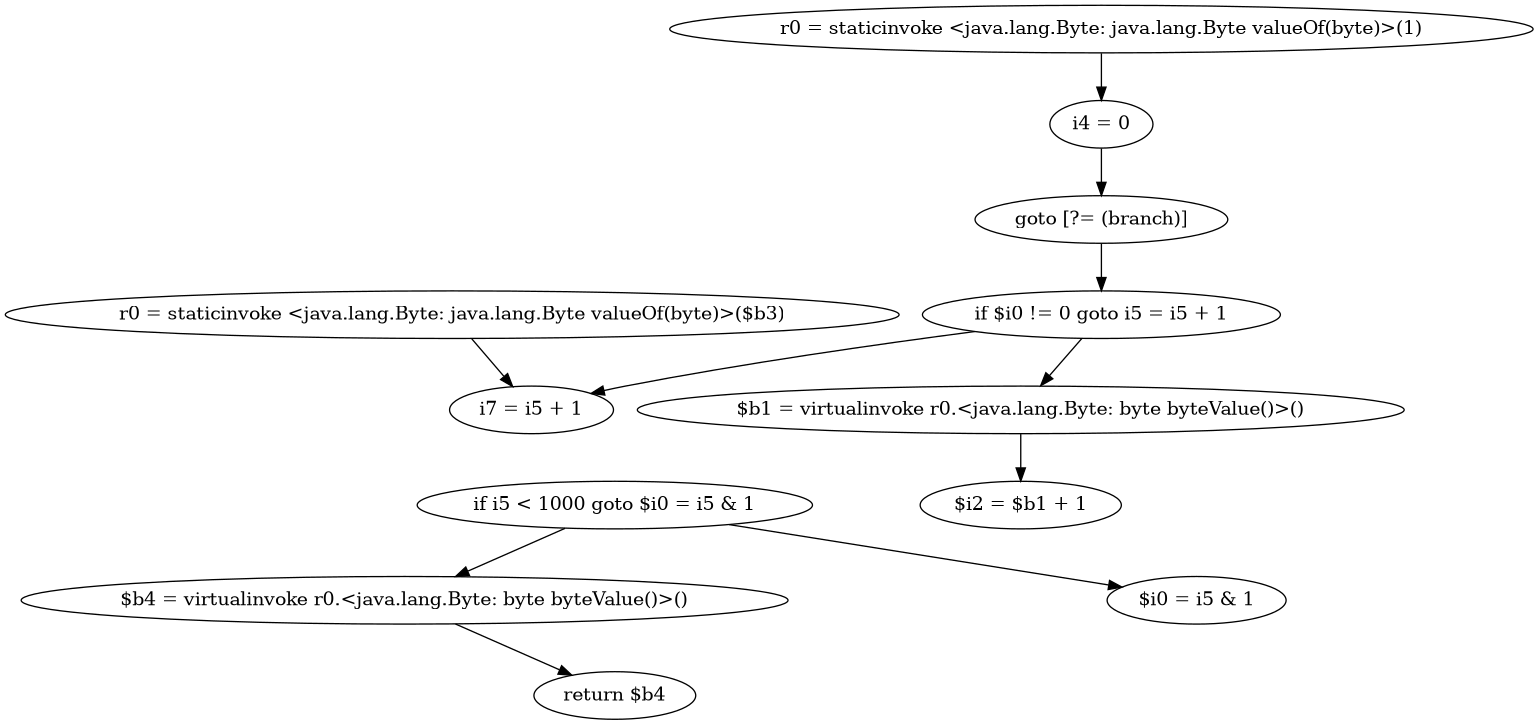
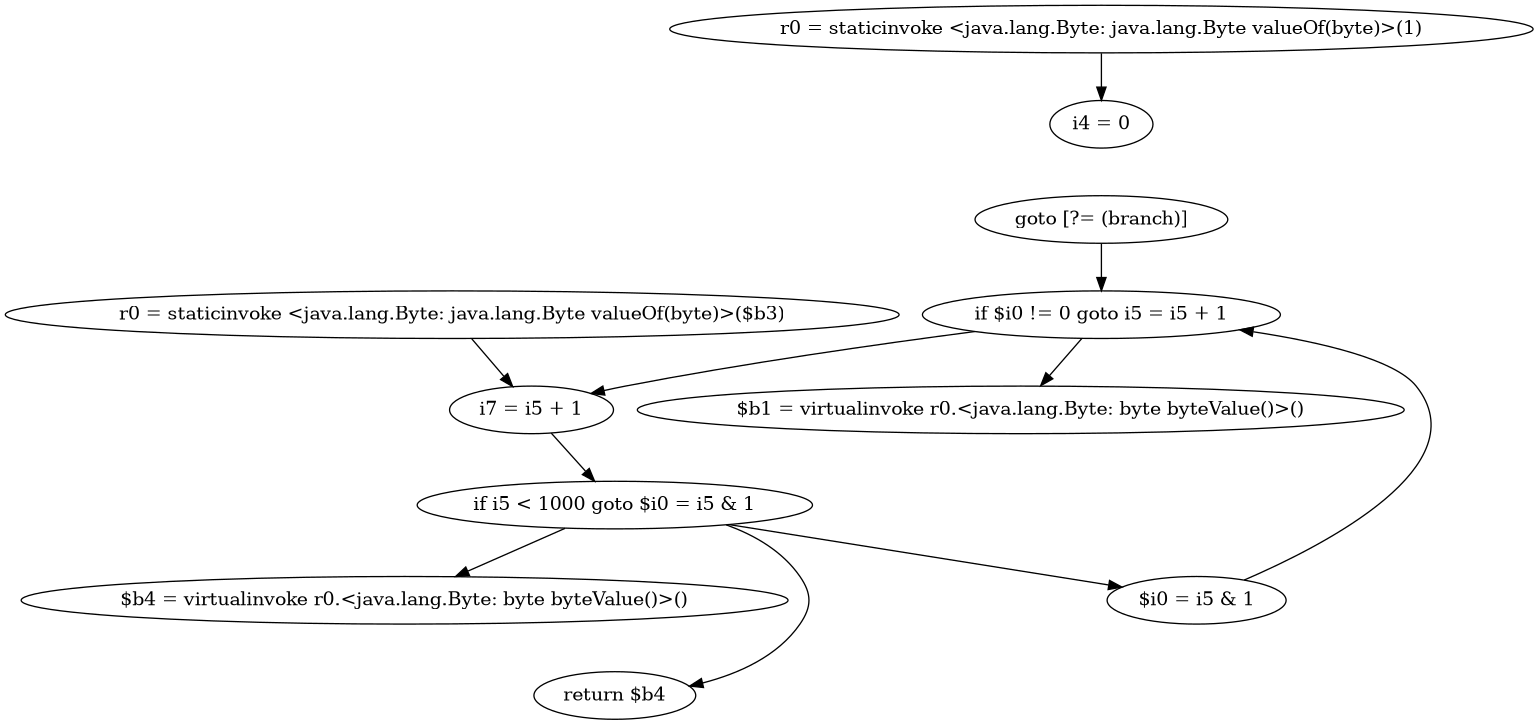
(1101, 165) -> none
none -> (1428, 443)
none -> (568, 452)
(1021, 505) -> none
(507, 647) -> (807, 612)
